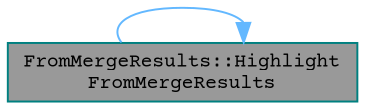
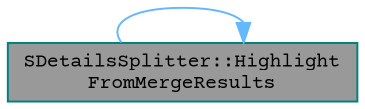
(183, 72) -> (183, 72)
